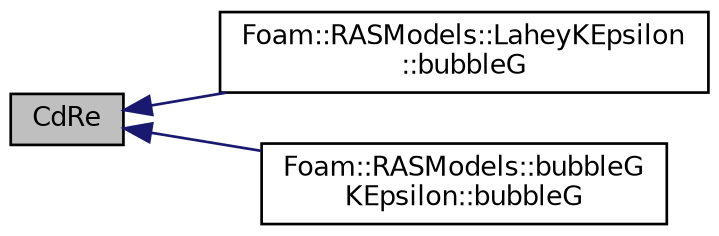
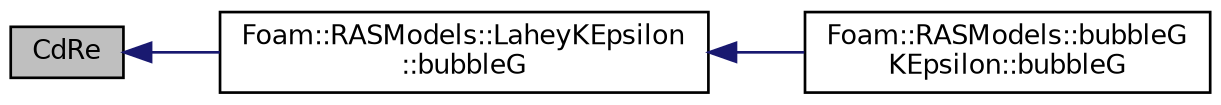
(206, 142) -> (770, 52)
